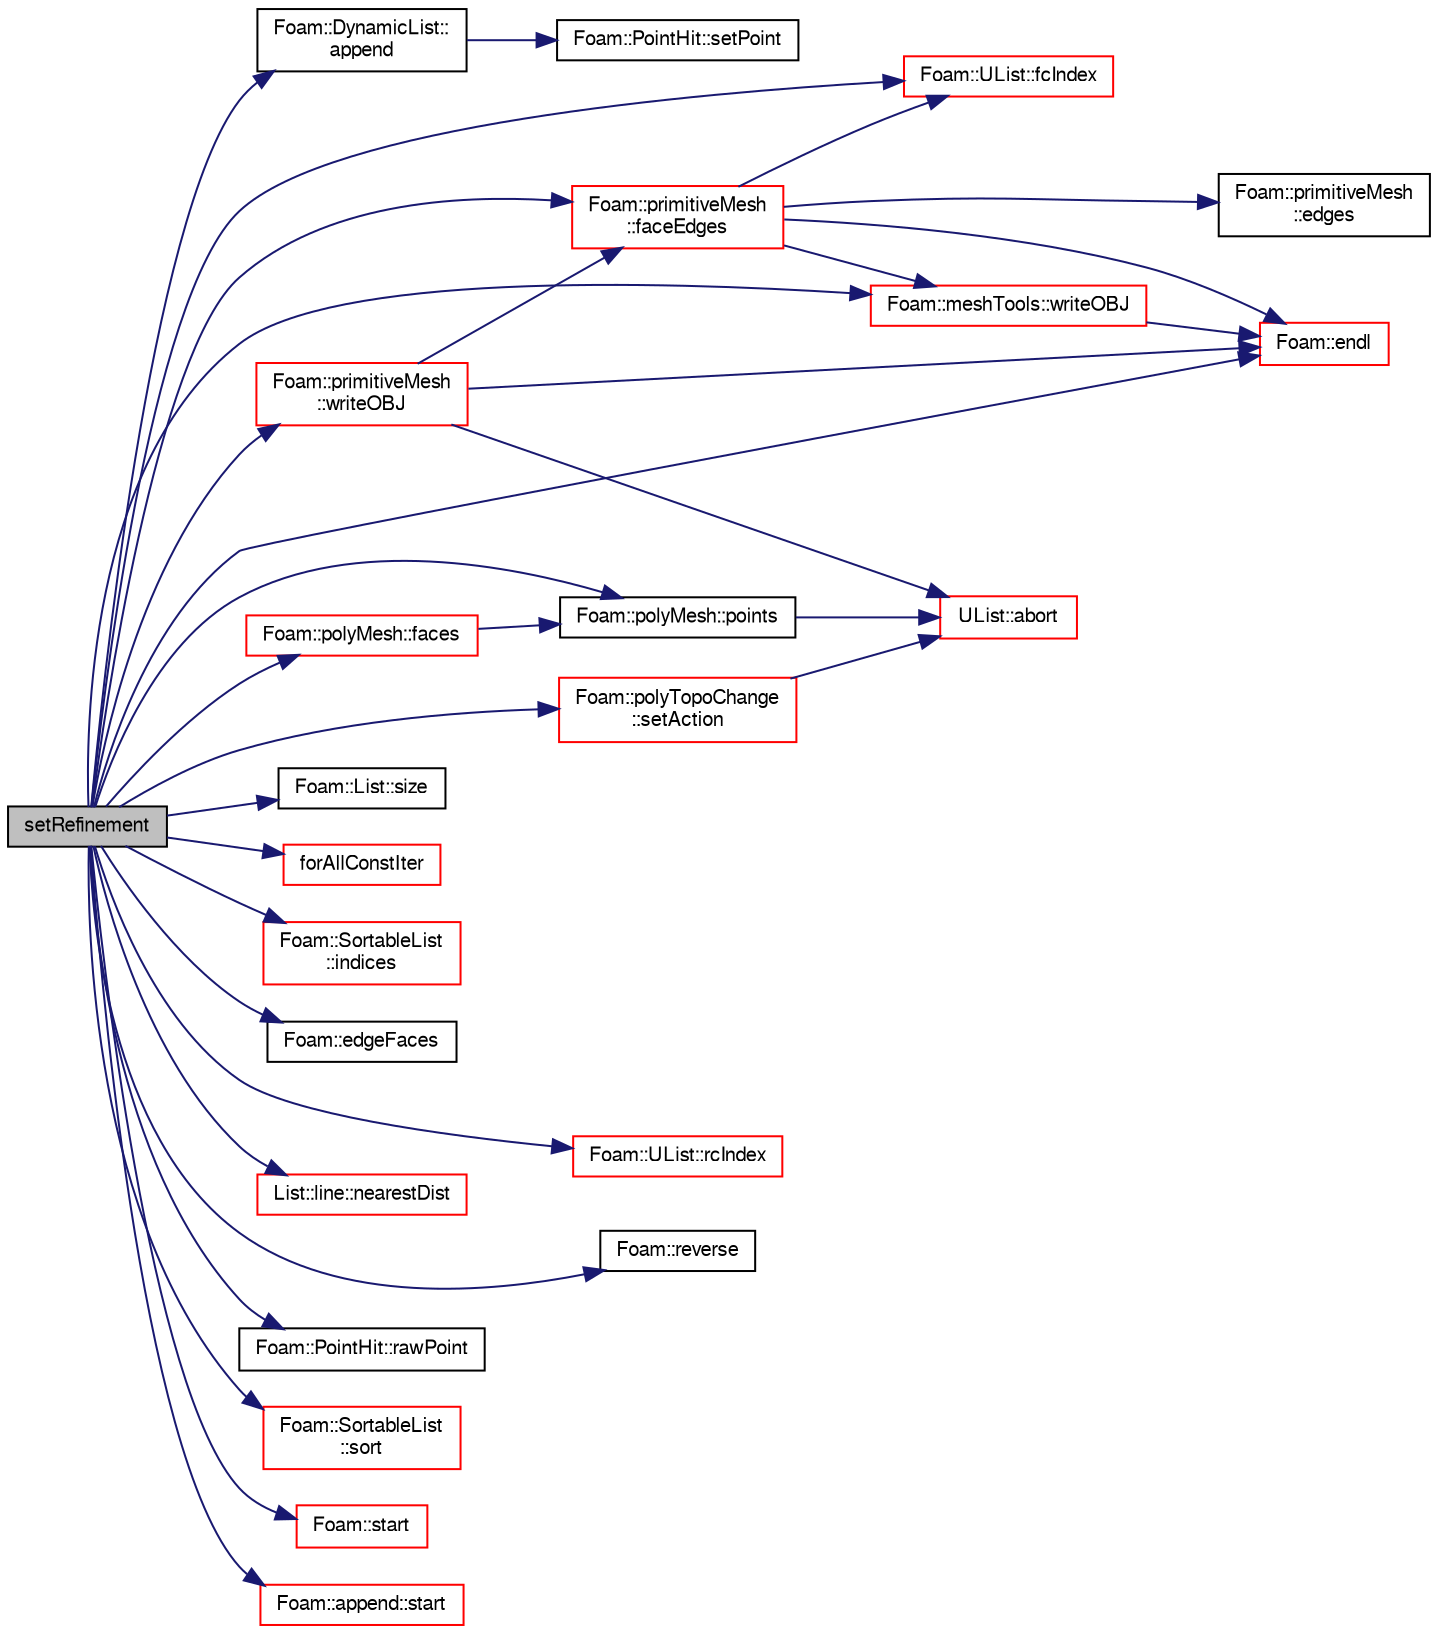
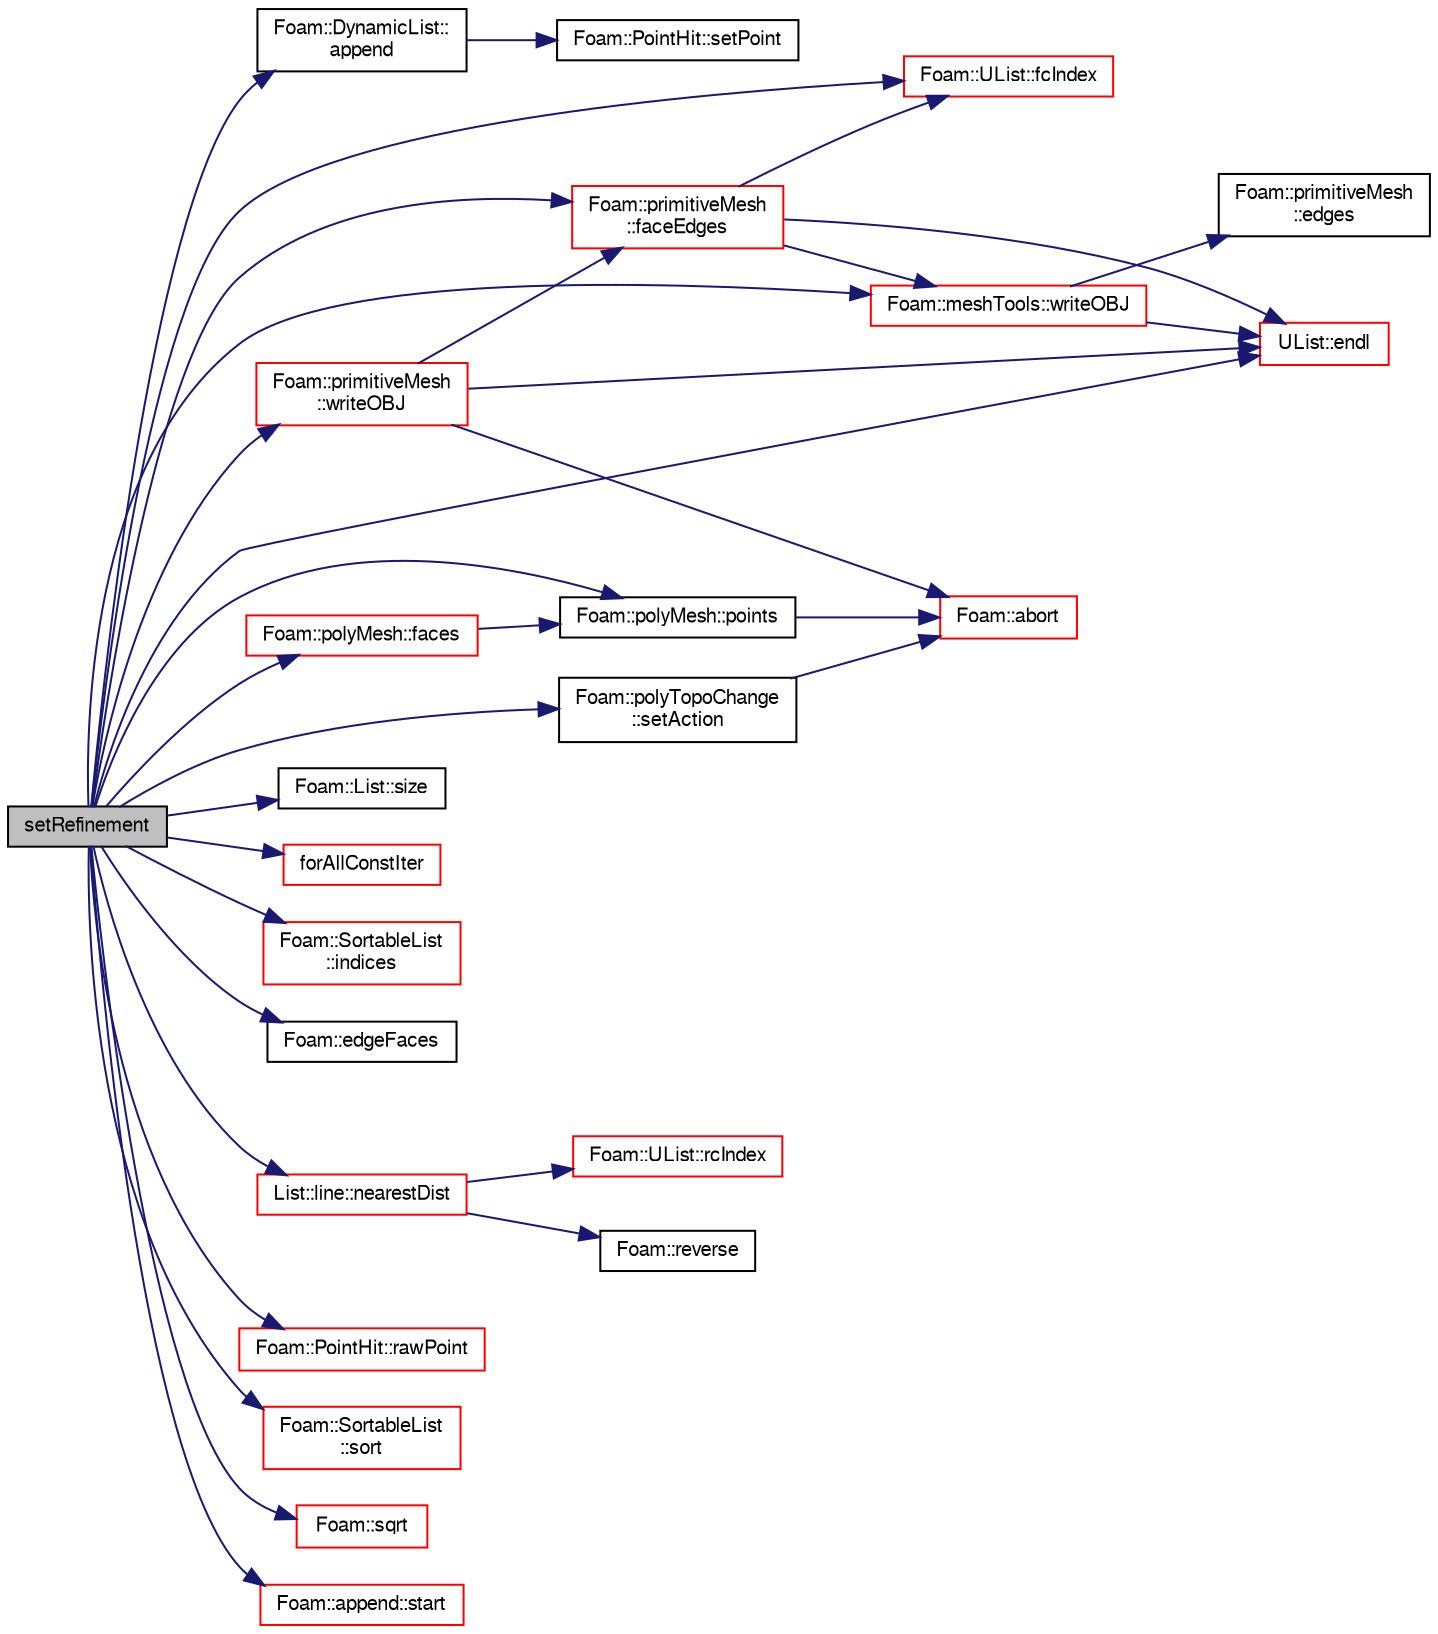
(991, 199) -> (1160, 257)
(1324, 344) -> (1324, 344)
(1009, 617) -> (1009, 617)
(678, 710) -> (678, 710)
(258, 1090) -> (510, 1177)
(214, 1209) -> (523, 1223)
(362, 1349) -> (362, 1349)
(362, 1526) -> (362, 1526)
